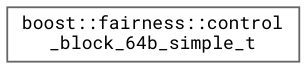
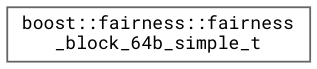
(153, 34) -> (159, 34)
